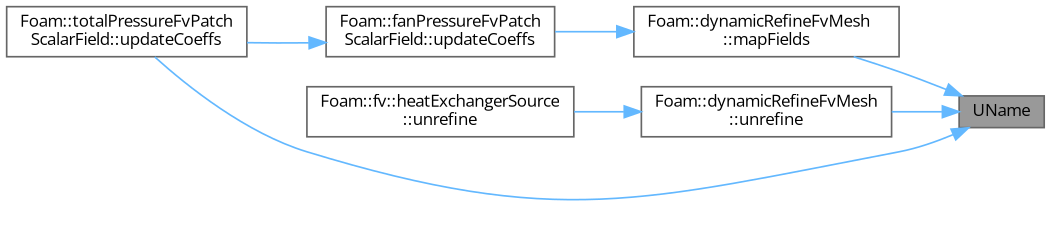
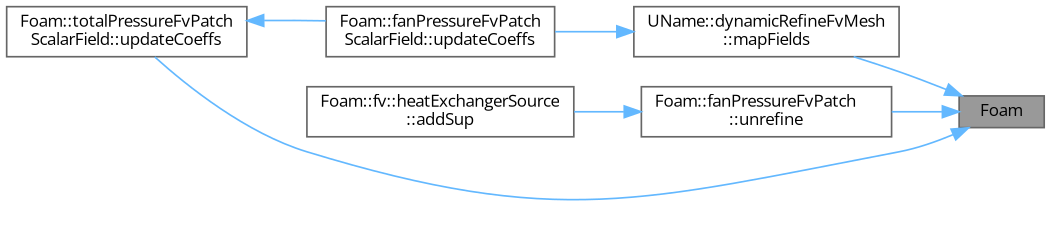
(766, 32) -> (766, 32)
(278, 43) -> (295, 20)
(440, 112) -> (440, 112)
(766, 112) -> (766, 112)
(1002, 112) -> (1002, 112)
